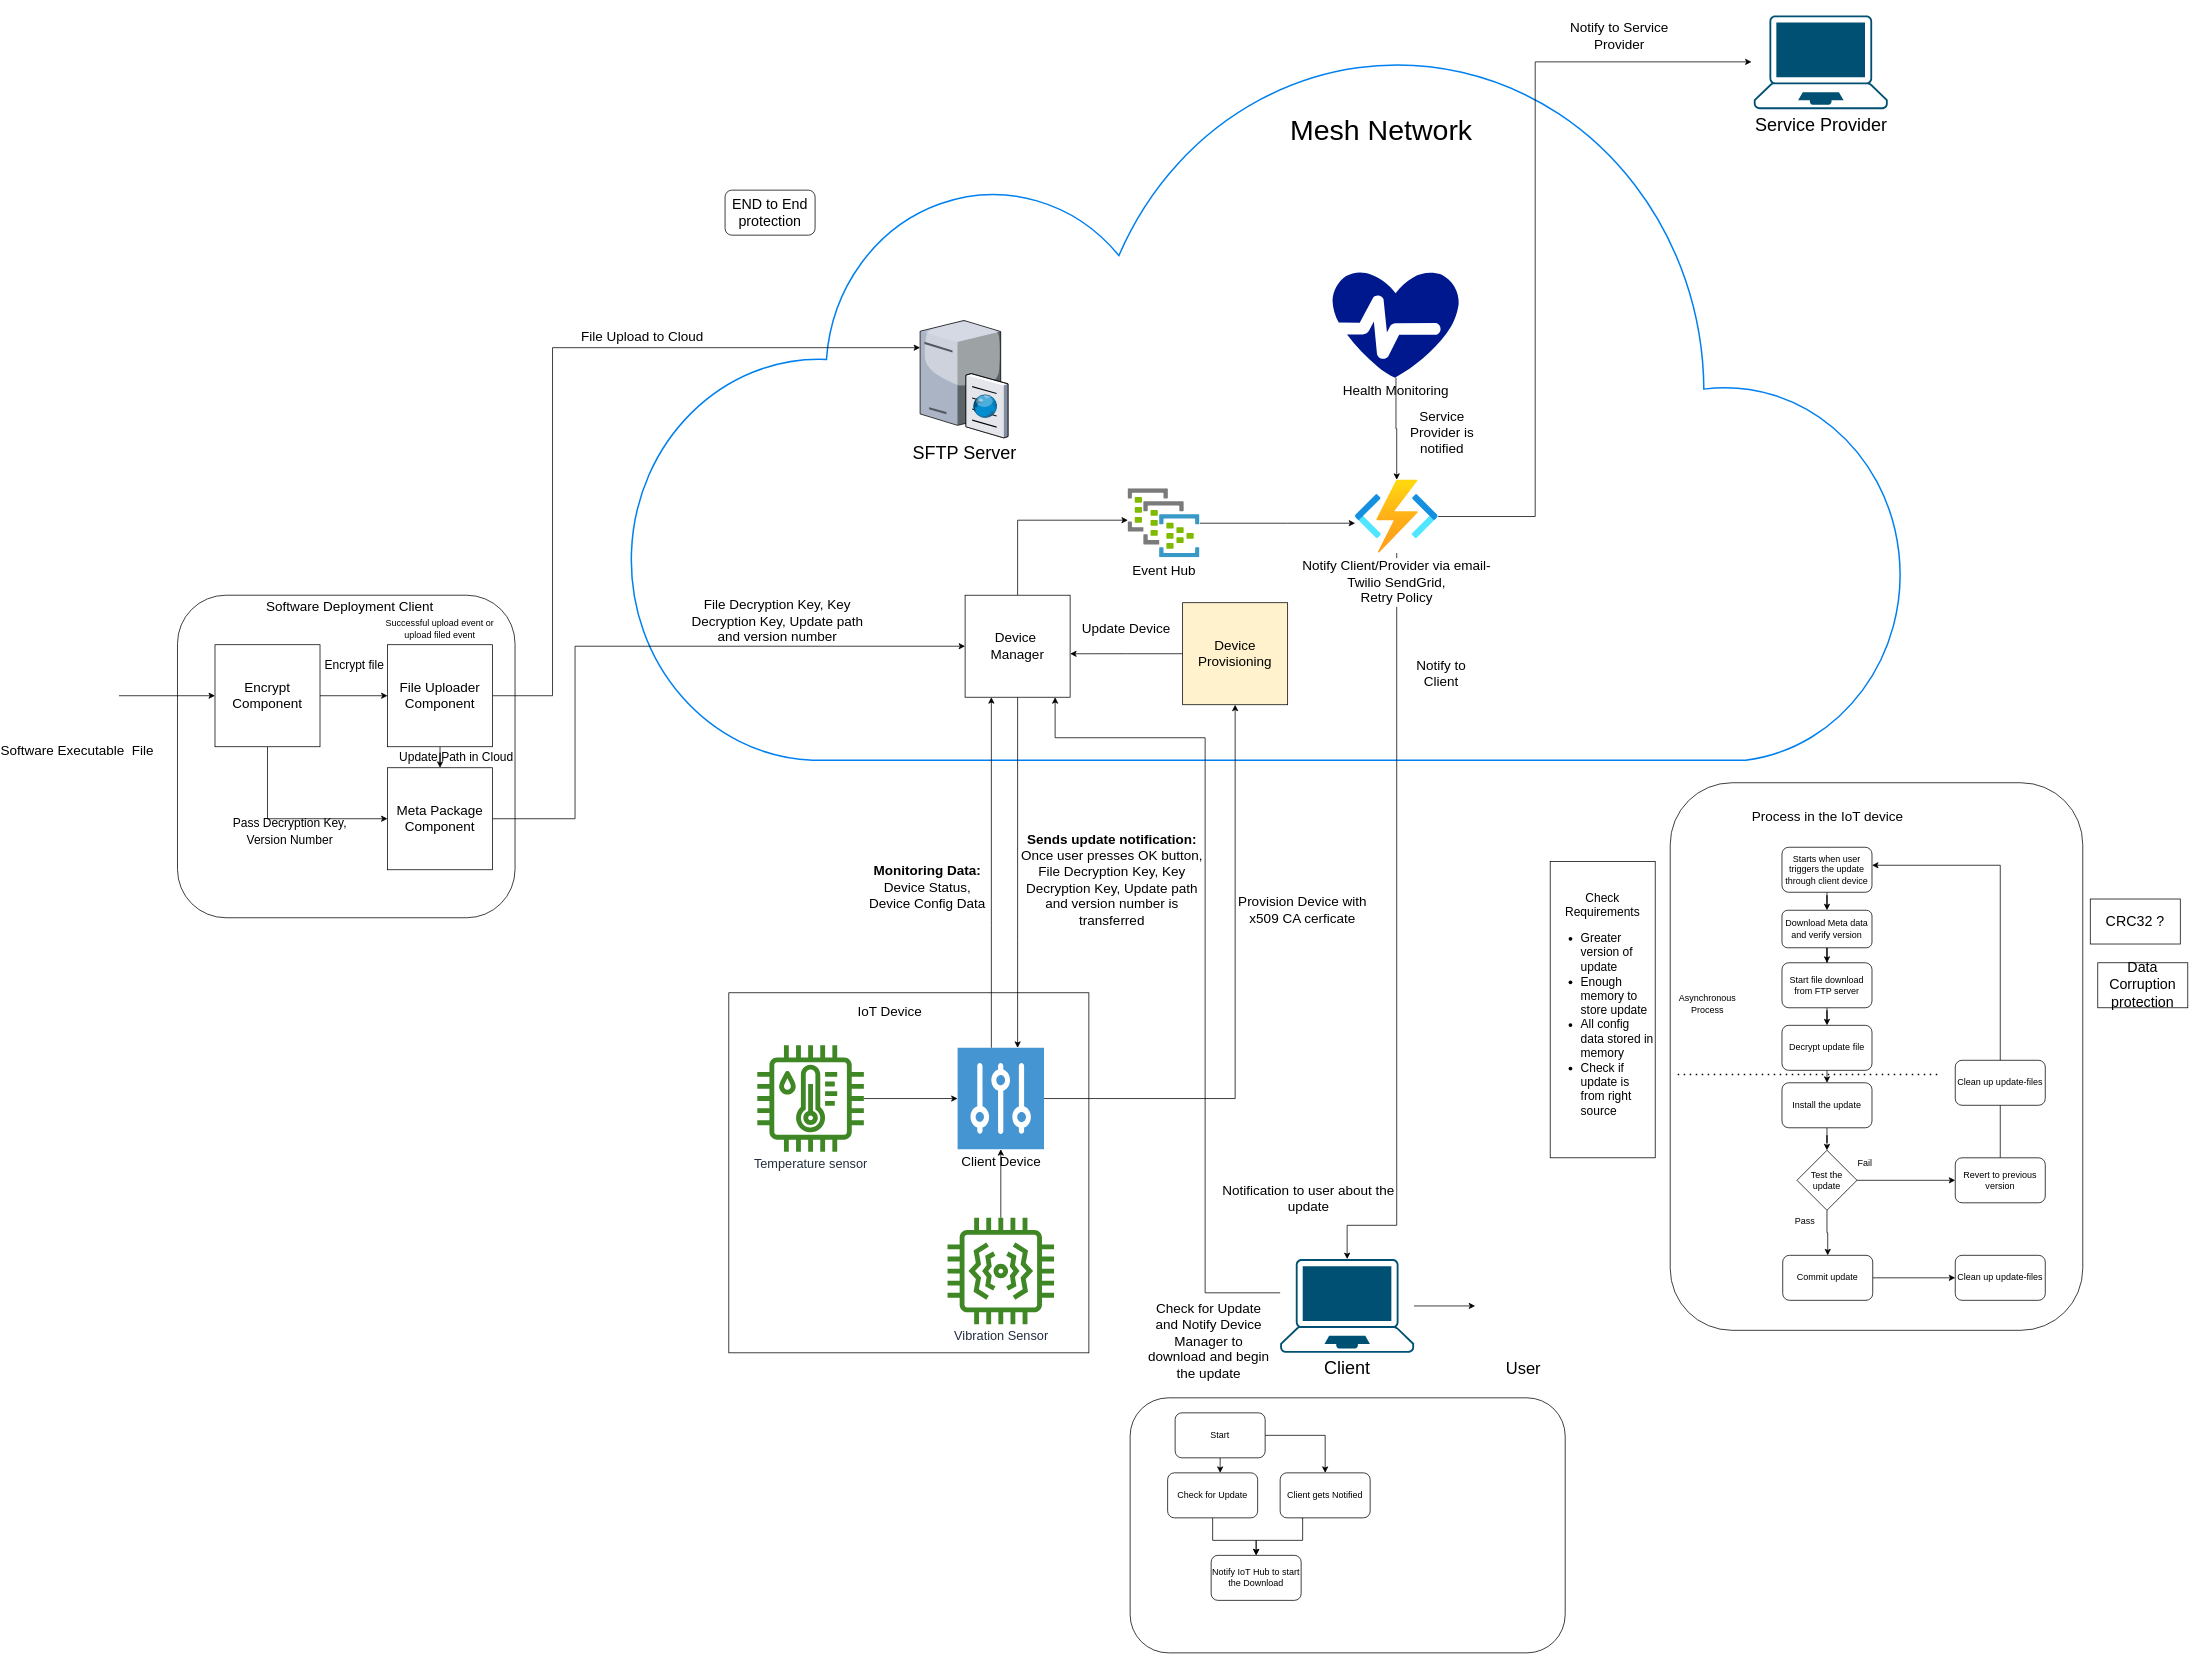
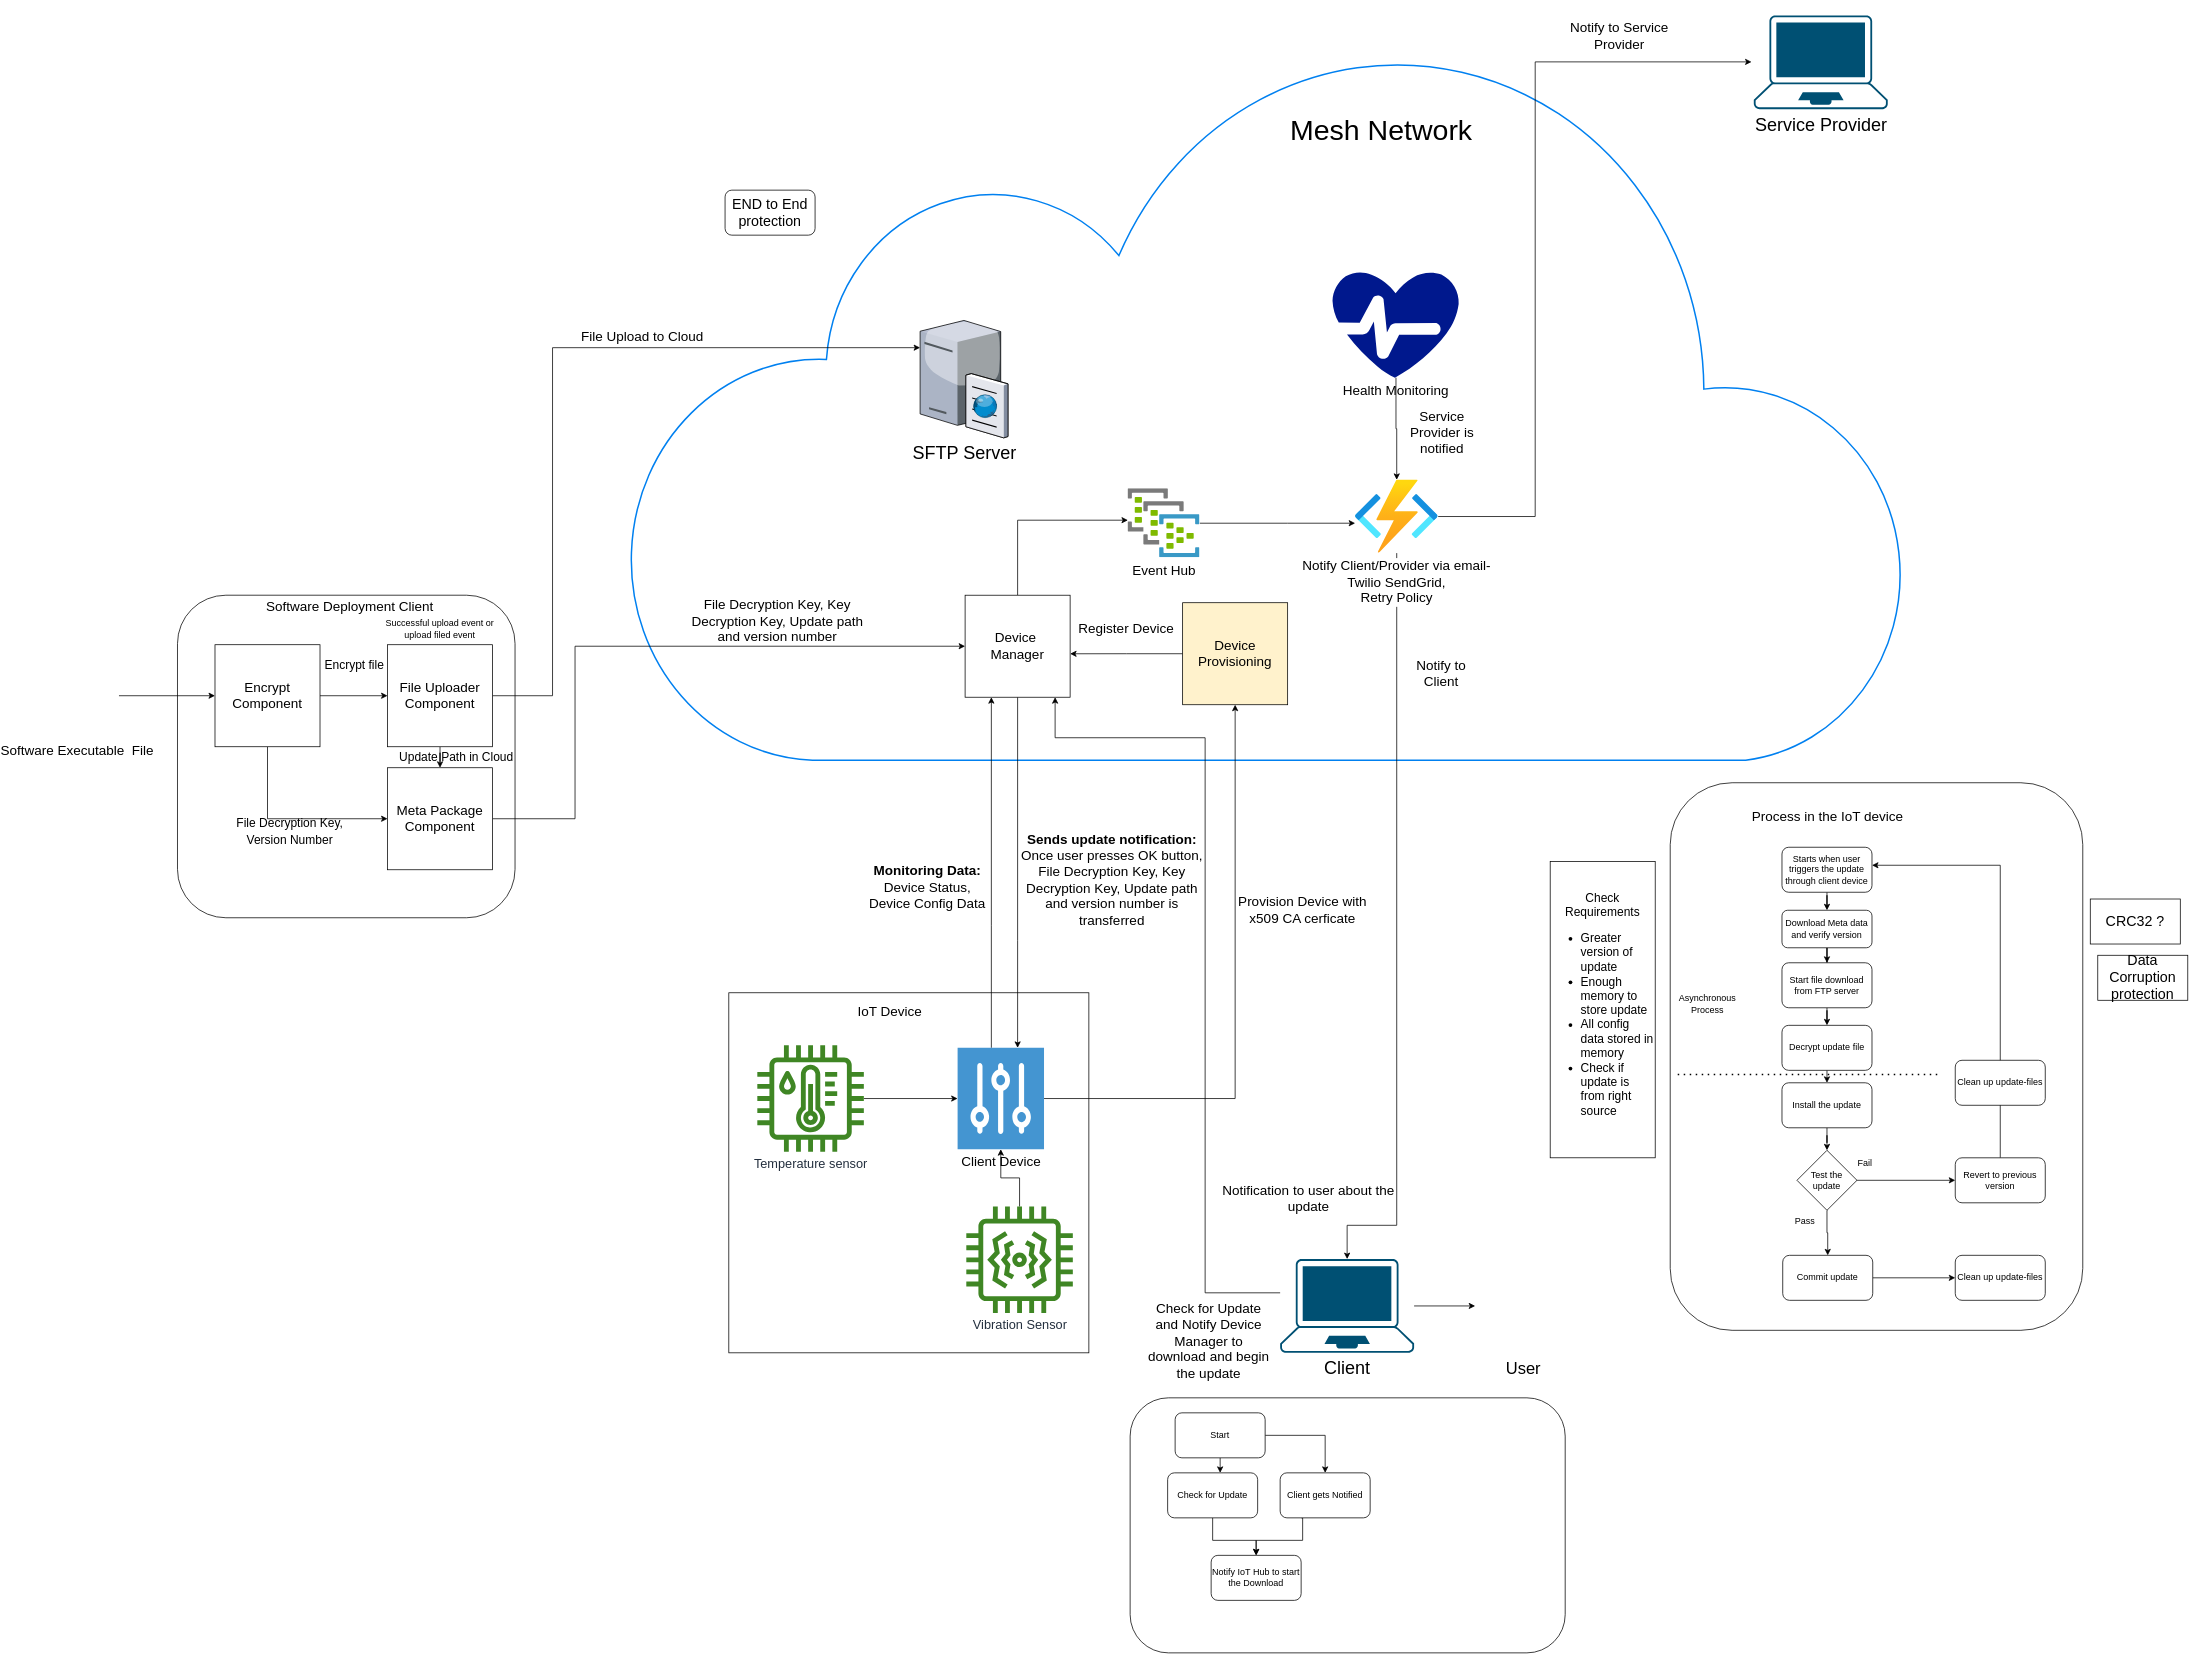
(1126, 629) -> (1126, 629)
(290, 831) -> (290, 831)
(2142, 985) -> (2142, 978)
(1001, 1271) -> (1019, 1260)
